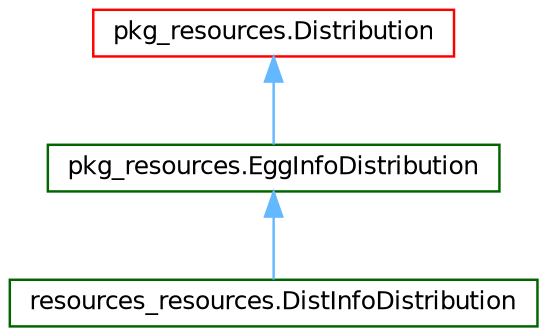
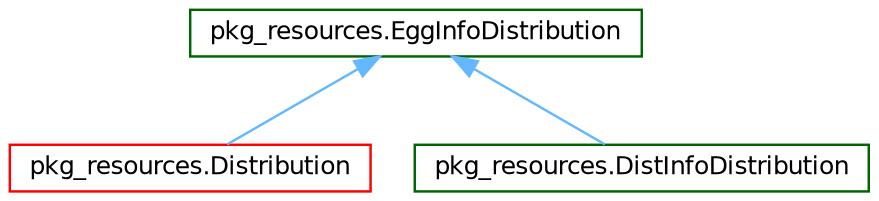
(274, 113) -> (293, 107)
(274, 303) -> (642, 168)
